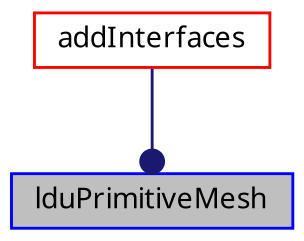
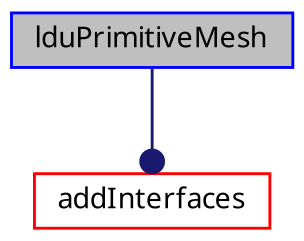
(152, 109) -> (152, 109)
